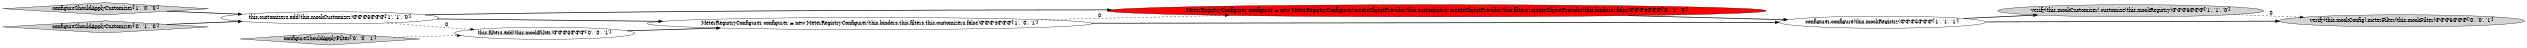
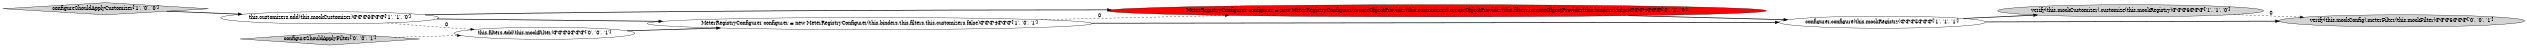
(106, 27) -> none
